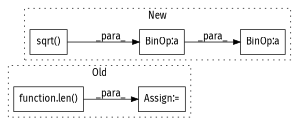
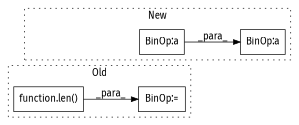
(49, 42) -> none
(162, 99) -> (162, 99)
